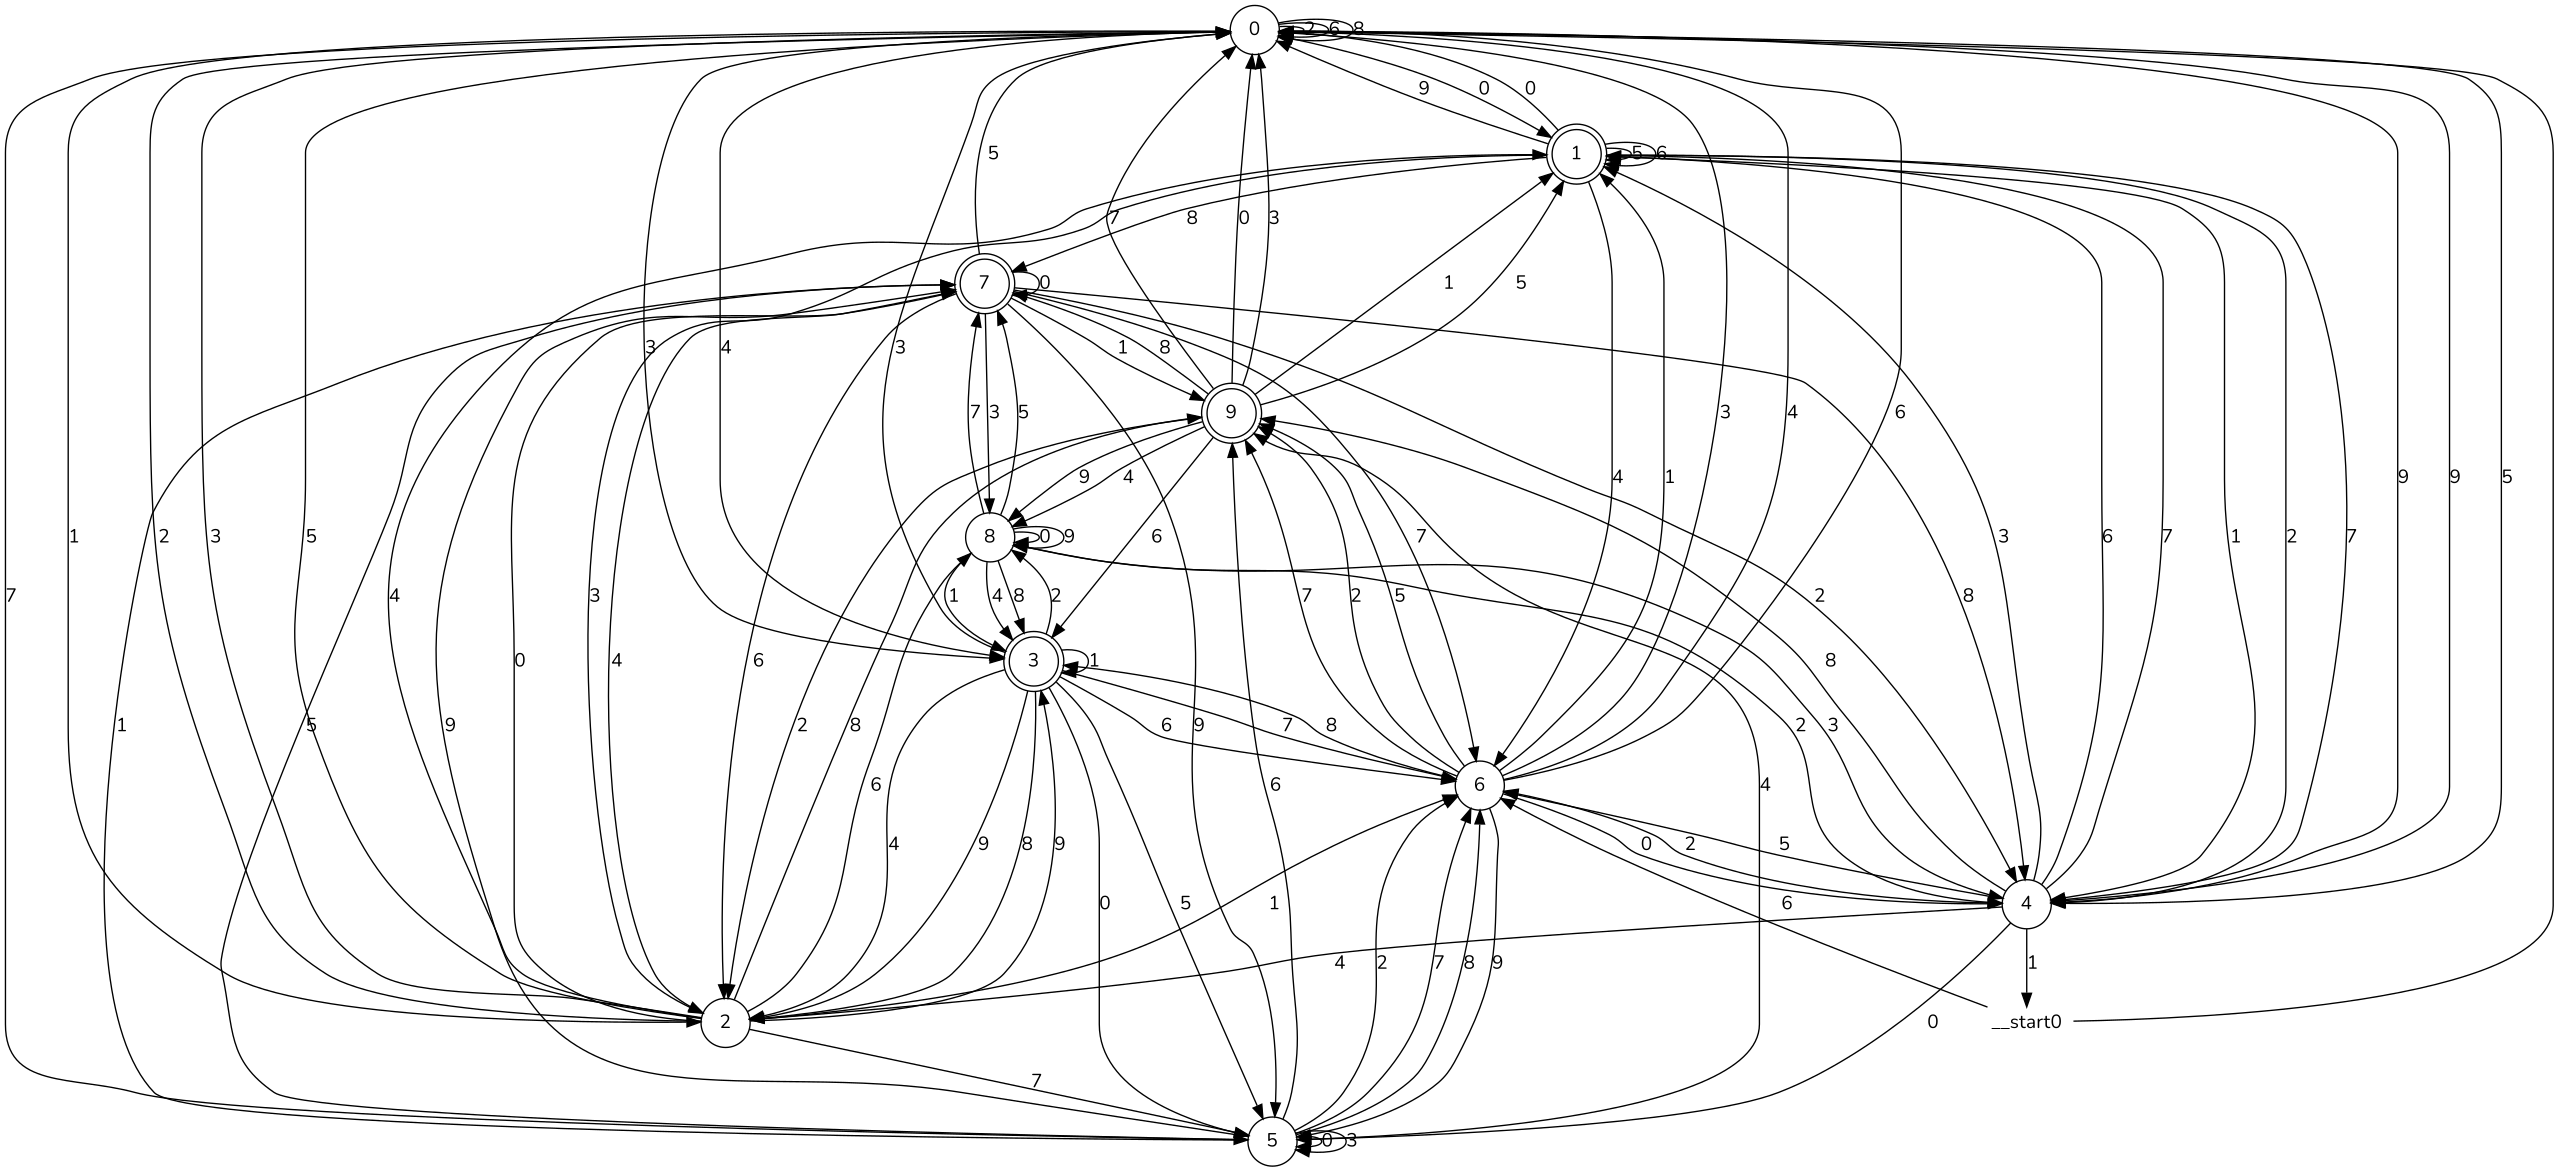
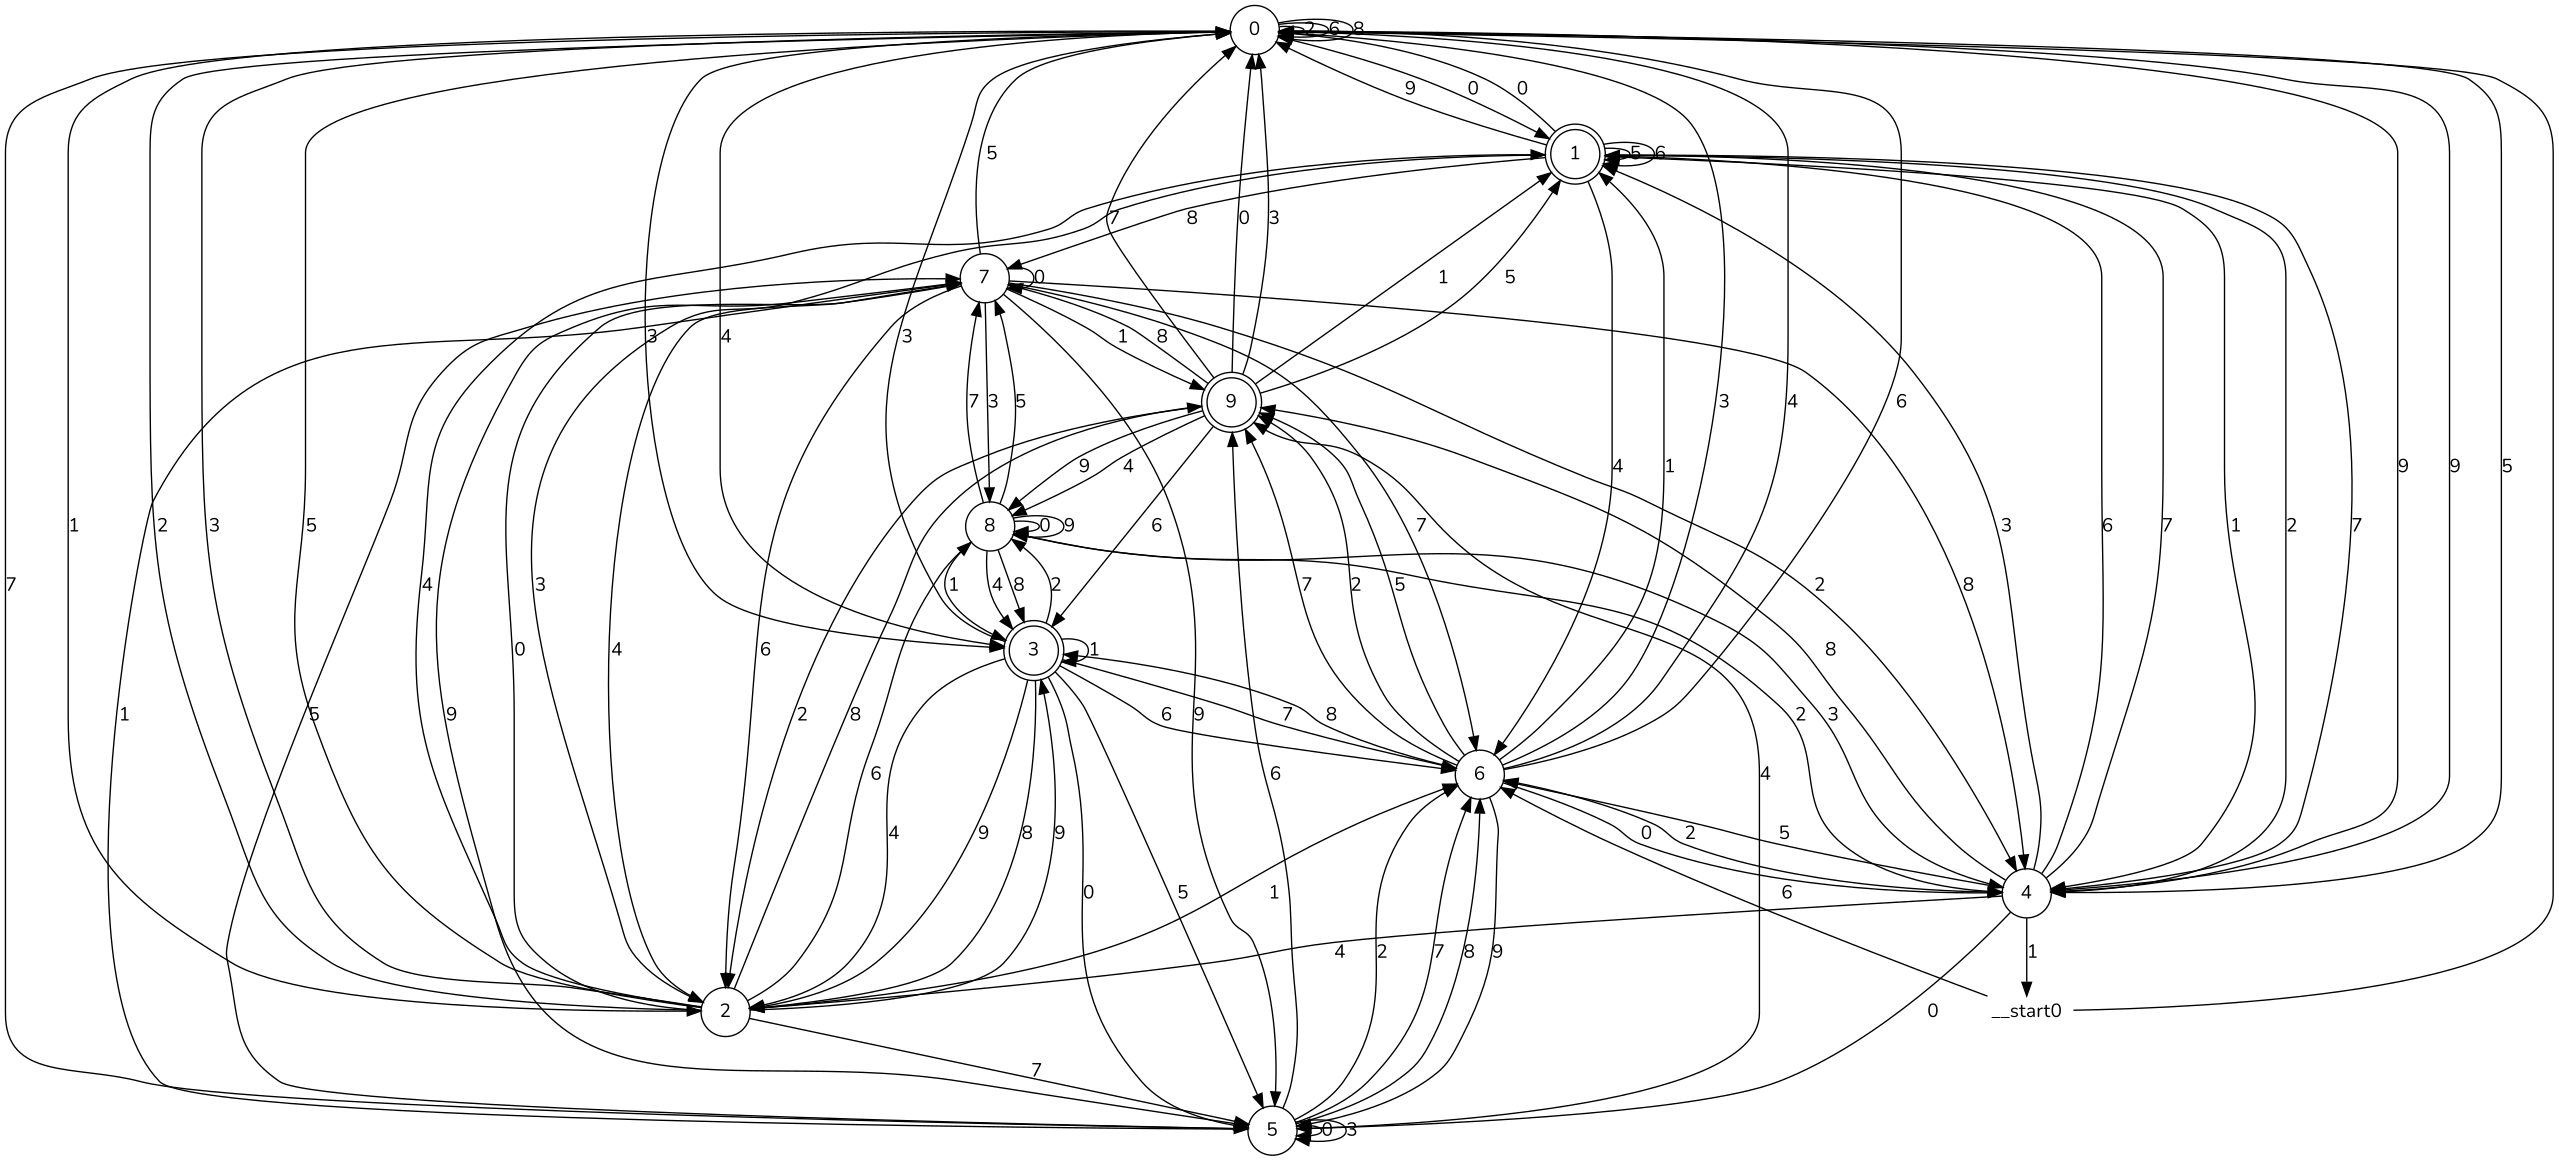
(985, 284) -> (985, 278)
